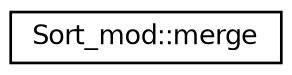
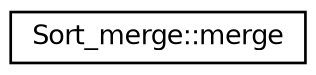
(146, 38) -> (158, 38)
